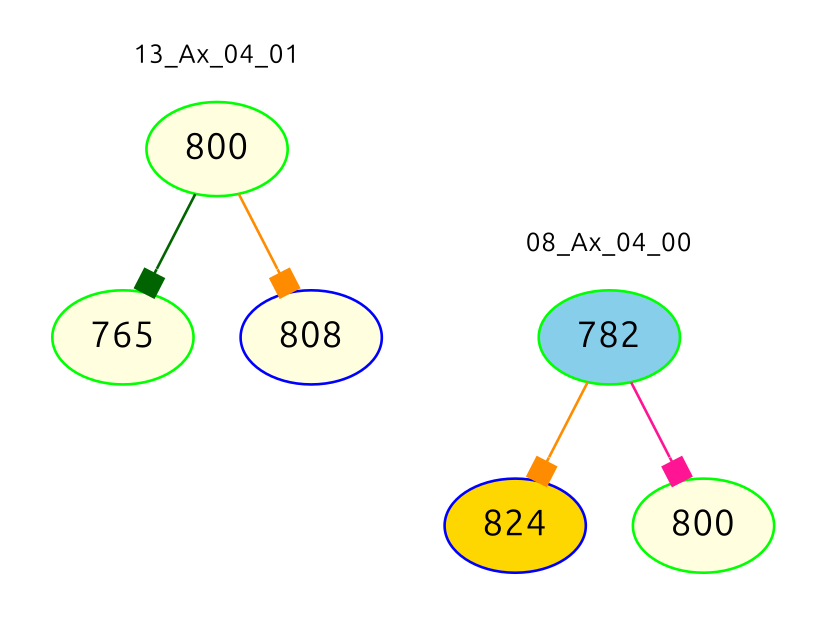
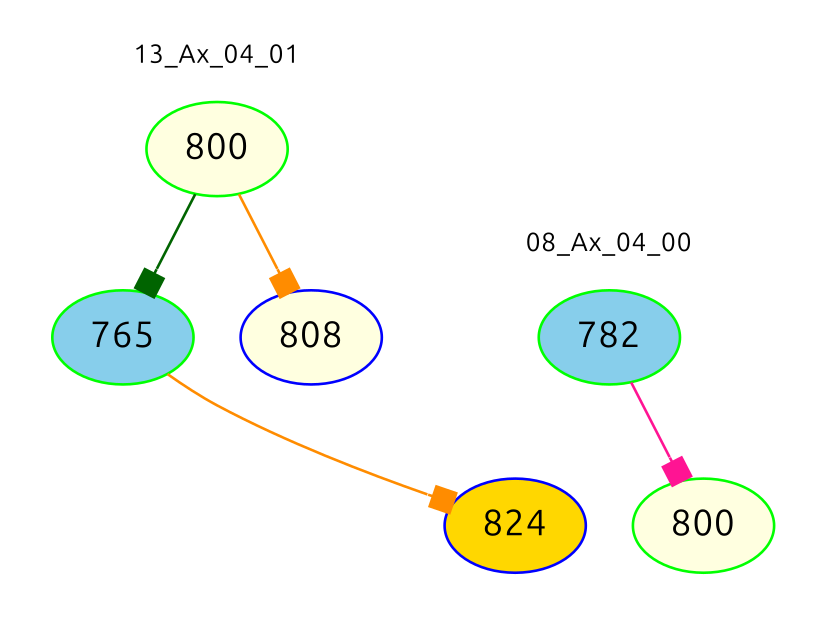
(123, 337) -> (123, 337)
(568, 420) -> (294, 442)
